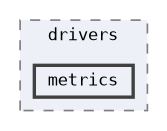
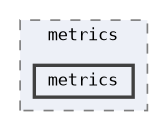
(84, 36) -> (84, 36)
